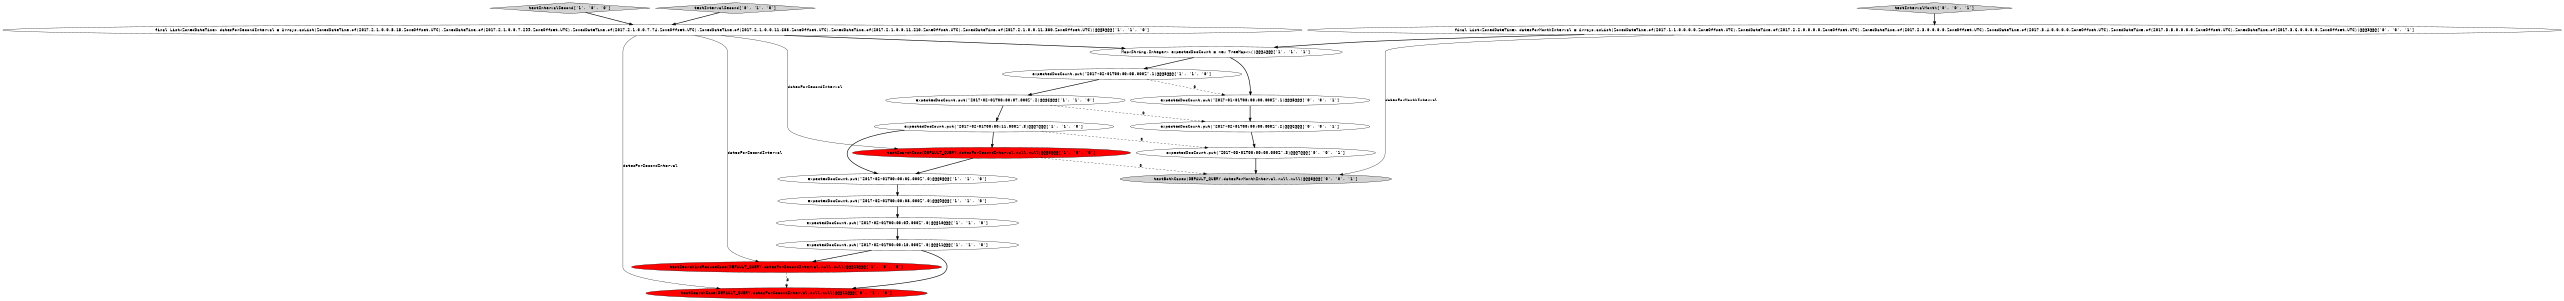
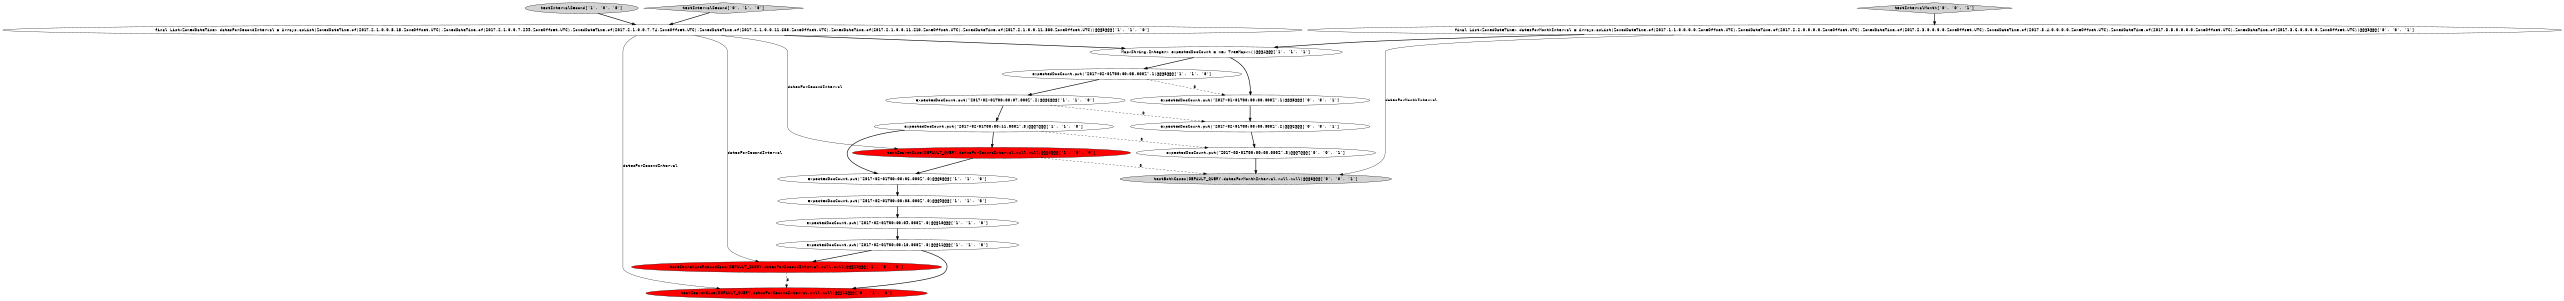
(570, 8) -> (582, 8)
